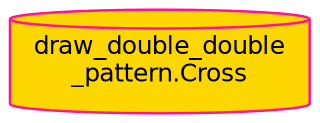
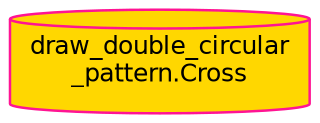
(160, 62) -> (160, 62)
